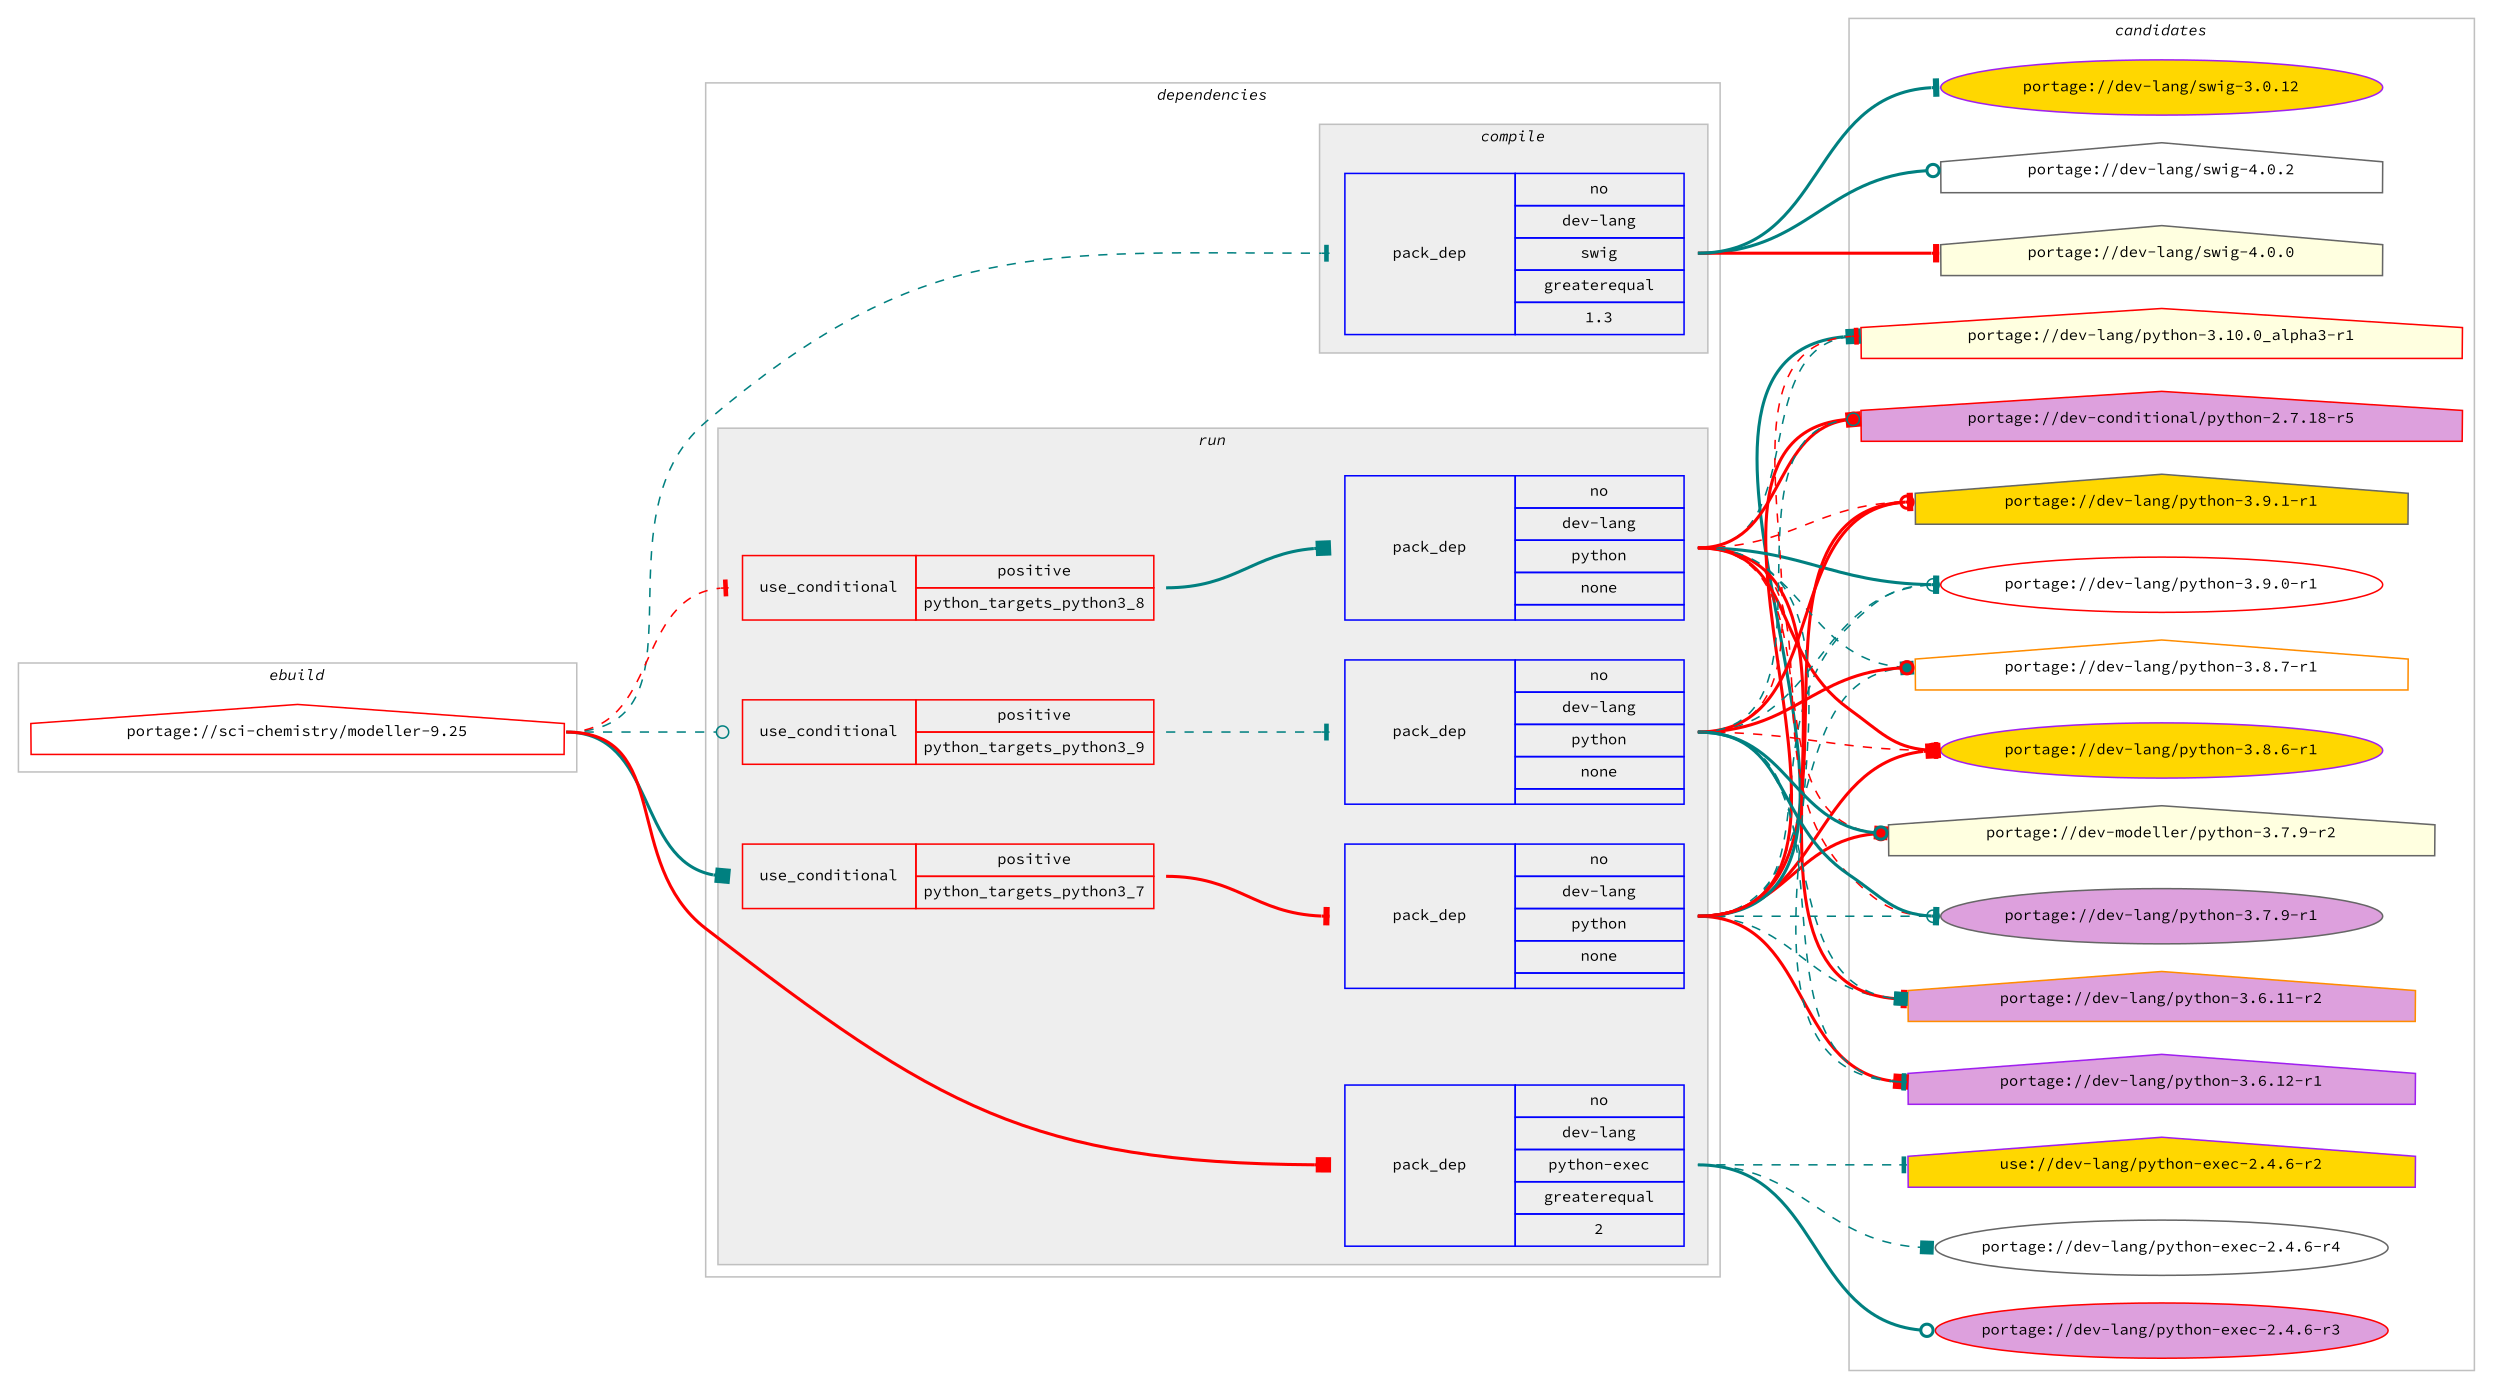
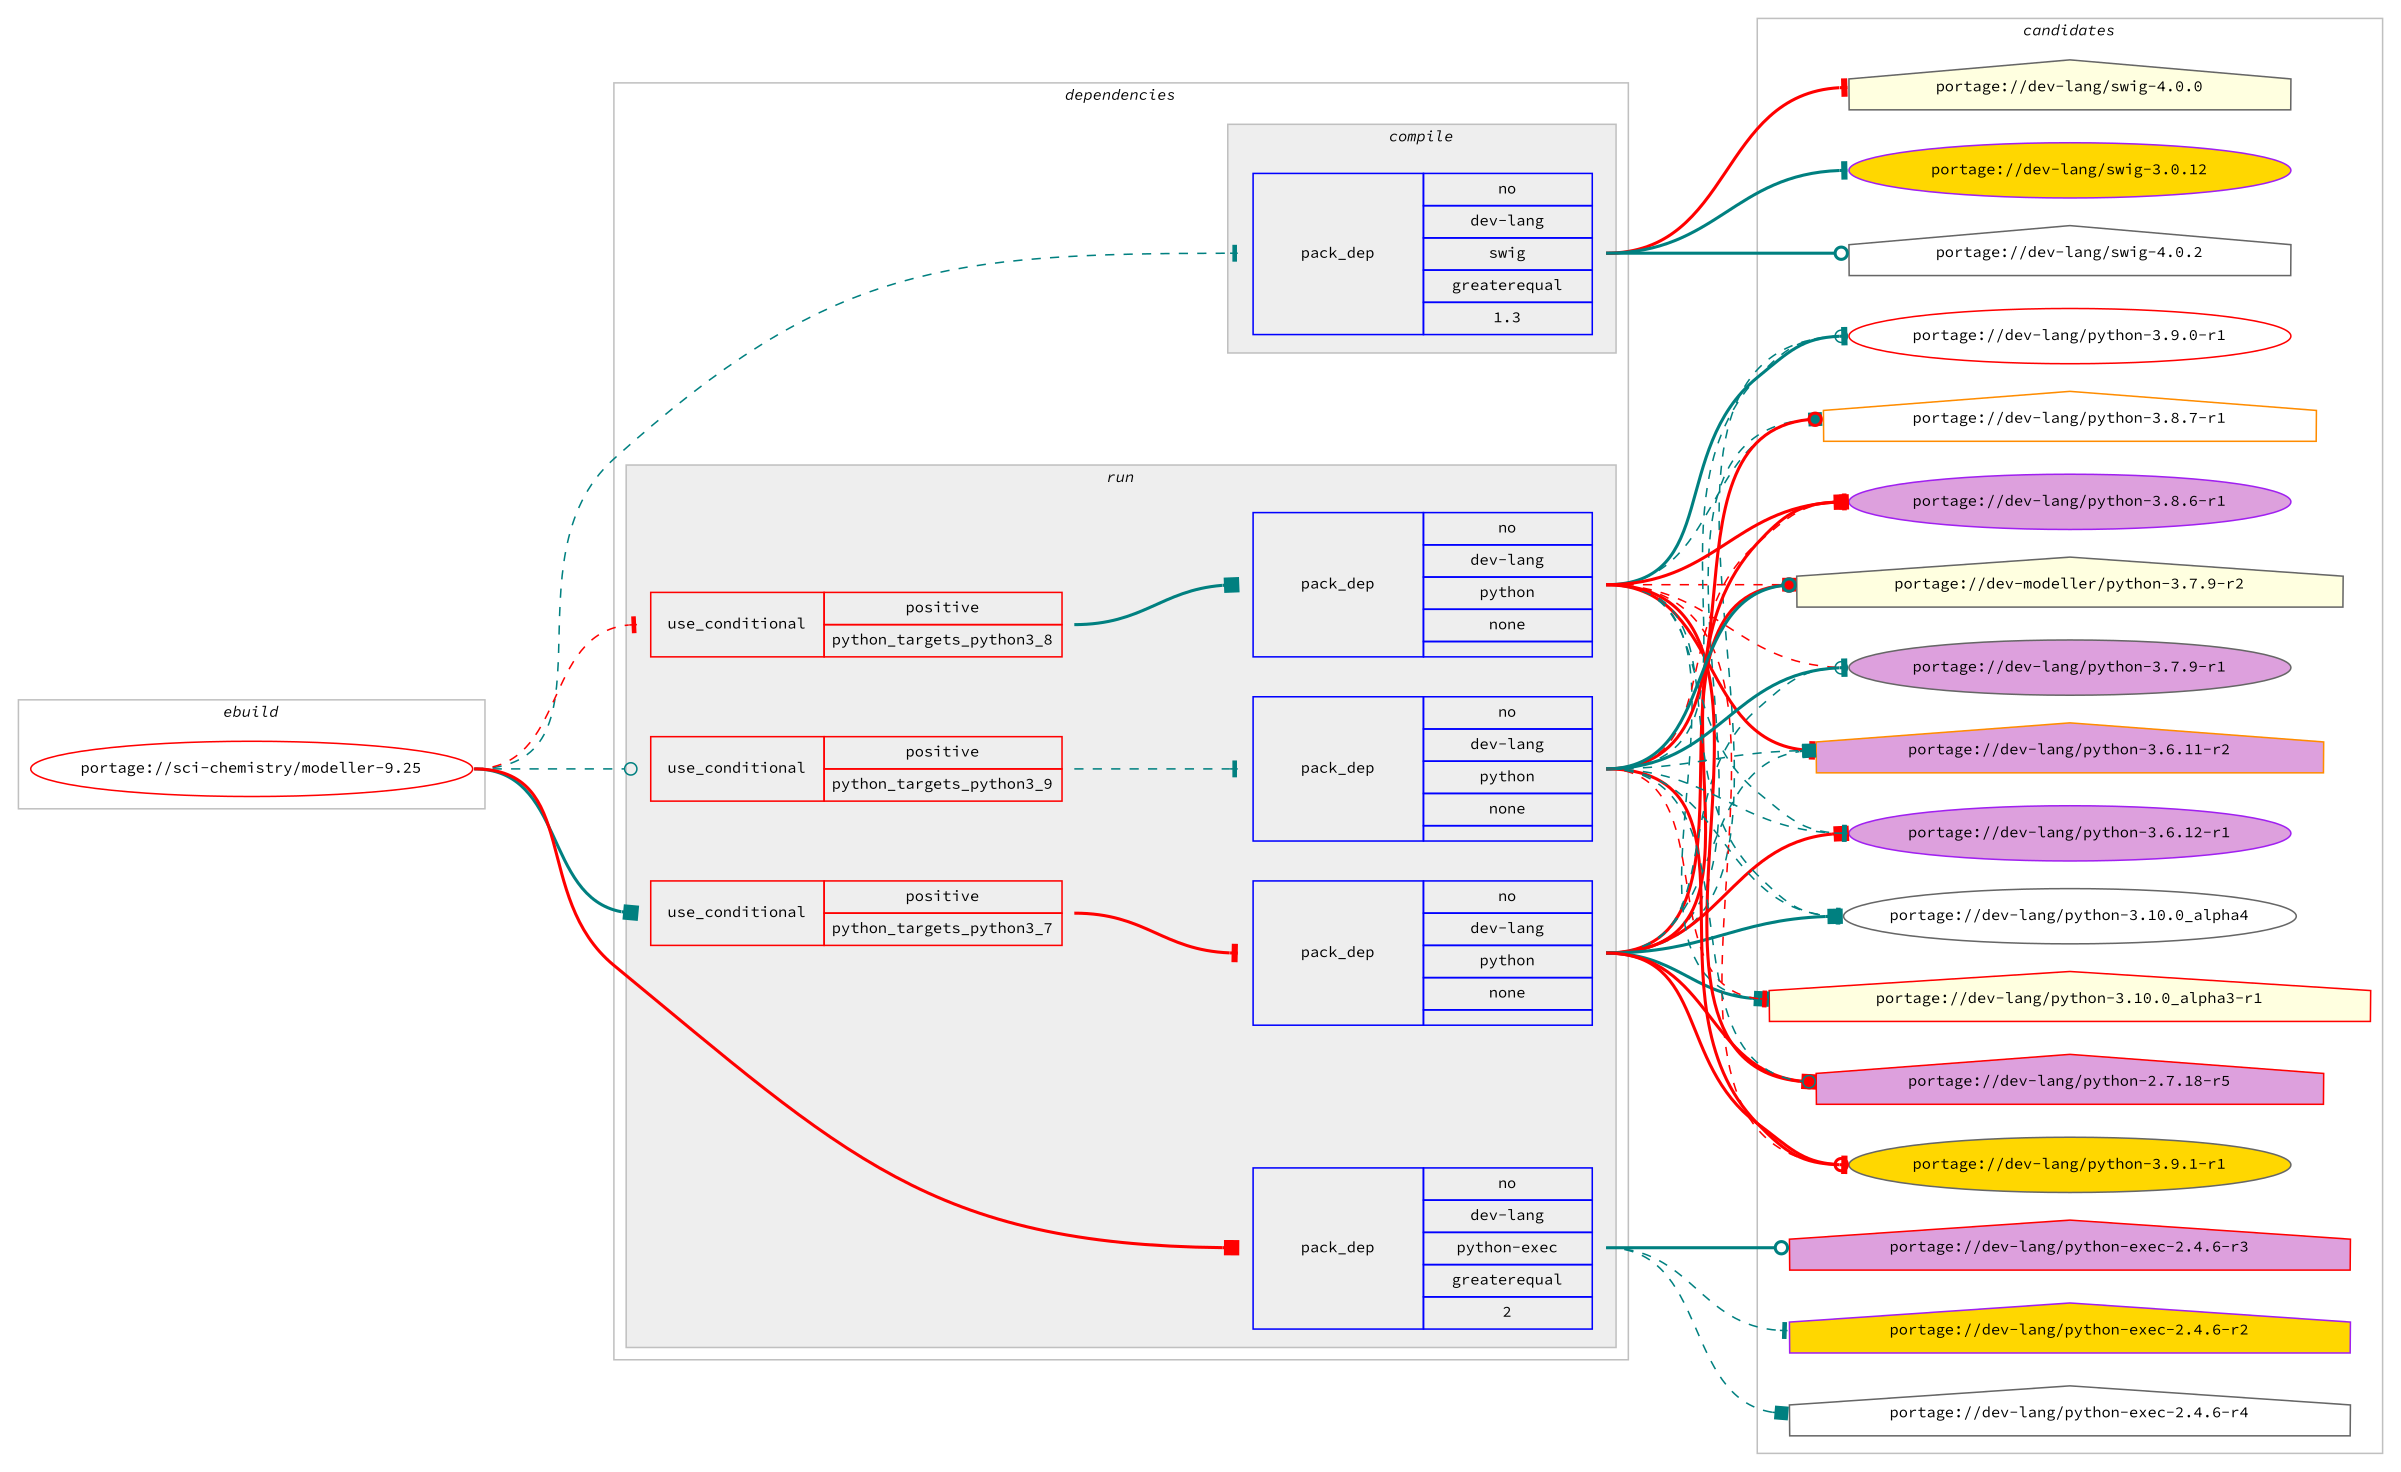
(2162, 419) -> (2070, 1082)
(2162, 502) -> (2070, 1165)
(298, 732) -> (252, 769)
(2162, 750) -> (2070, 502)
none -> (2070, 916)
(2162, 1082) -> (2070, 833)
(2162, 1165) -> (2070, 1331)
(2162, 1248) -> (2070, 1413)
(2162, 1331) -> (2070, 1248)
